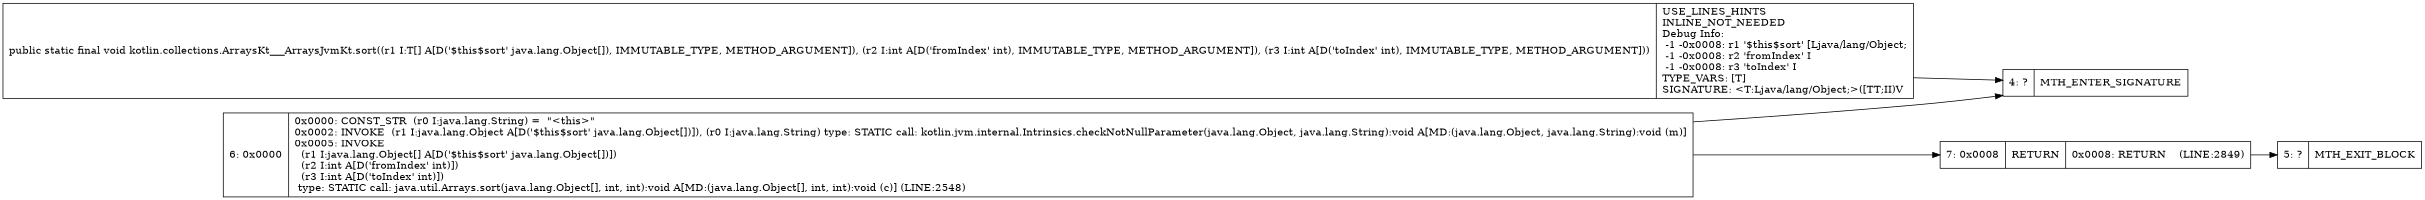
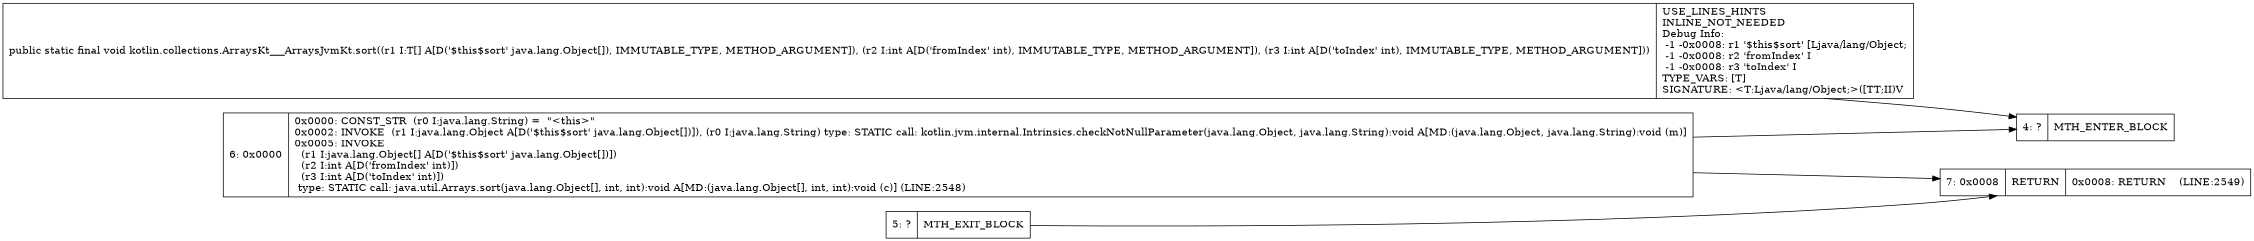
(2111, 82) -> (2111, 127)
(2158, 155) -> (2158, 182)
(2260, 155) -> (1510, 222)
